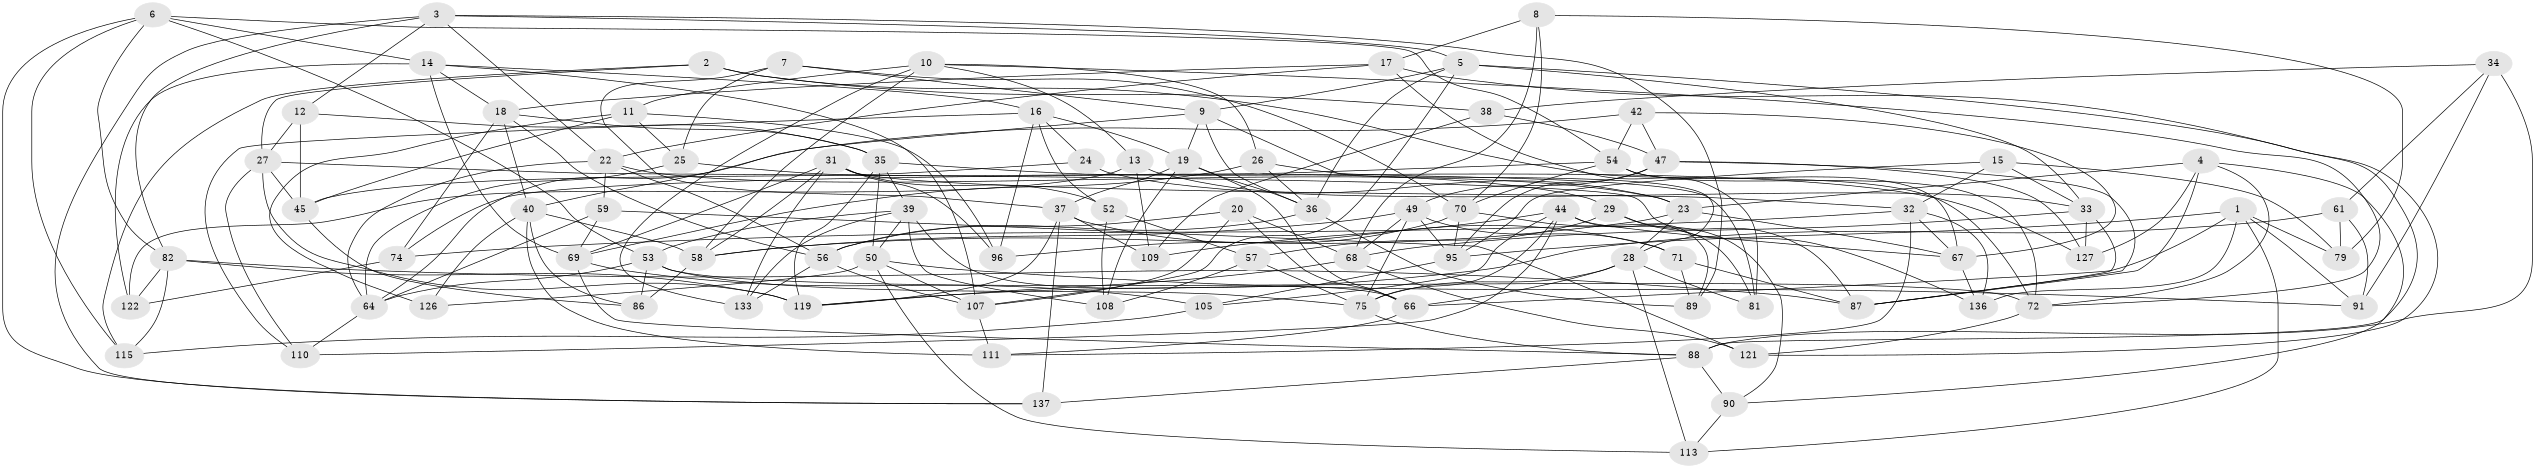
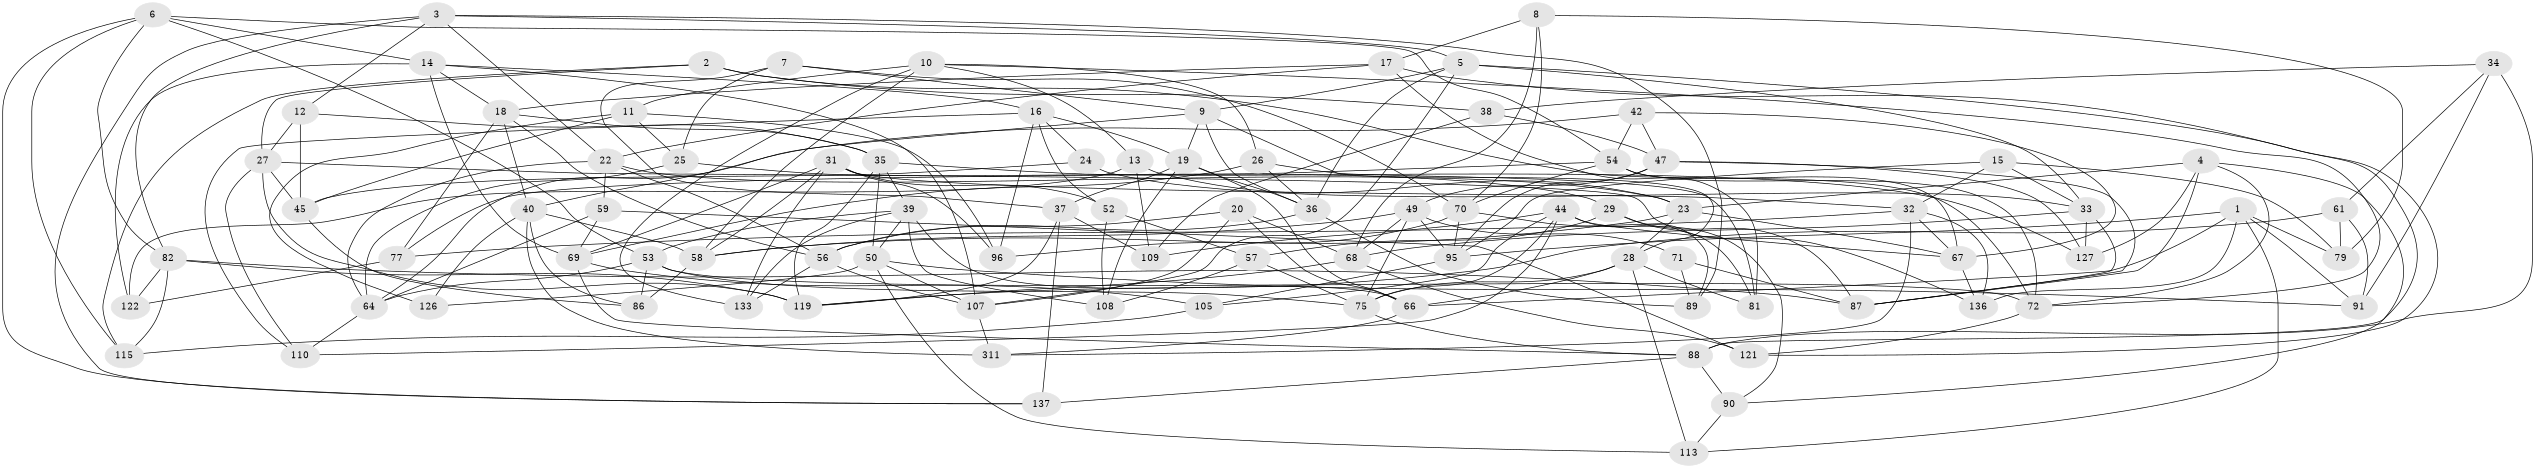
(1369, 234) -> none
(397, 258) -> (397, 258)
(992, 356) -> (992, 356)
